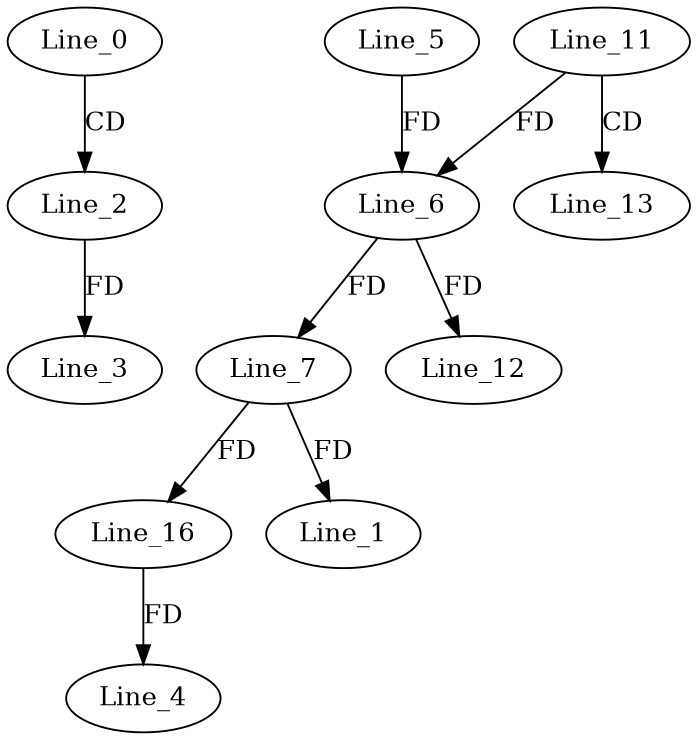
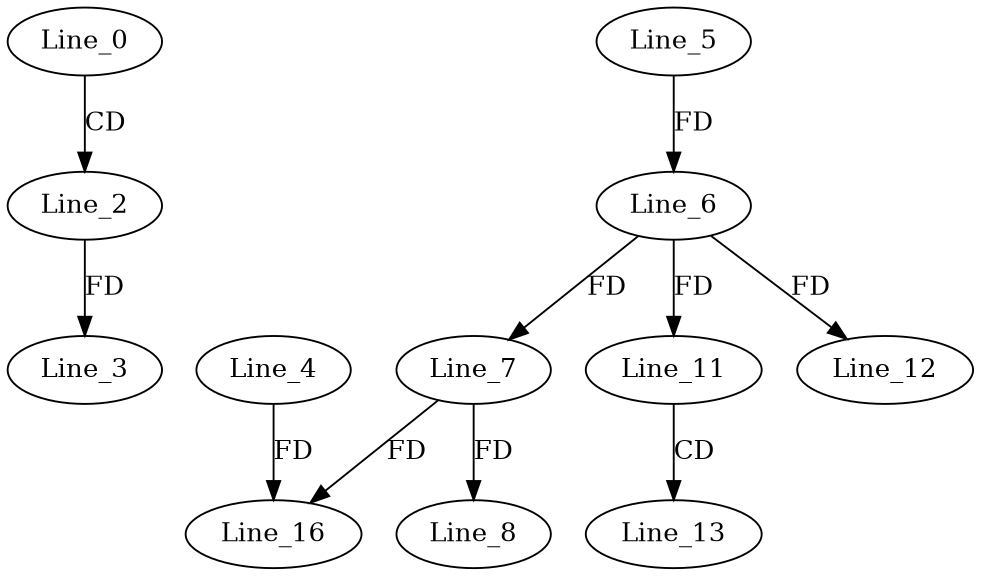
(509, 118) -> (674, 278)
(343, 534) -> (474, 534)
(143, 607) -> (274, 443)
